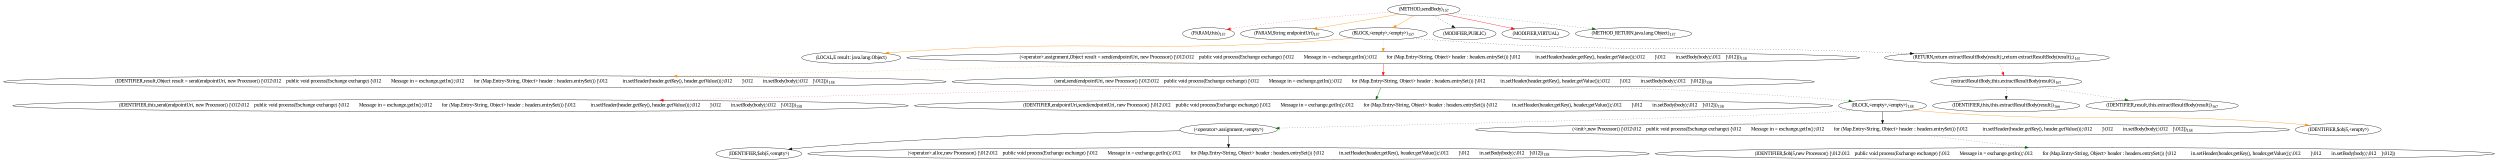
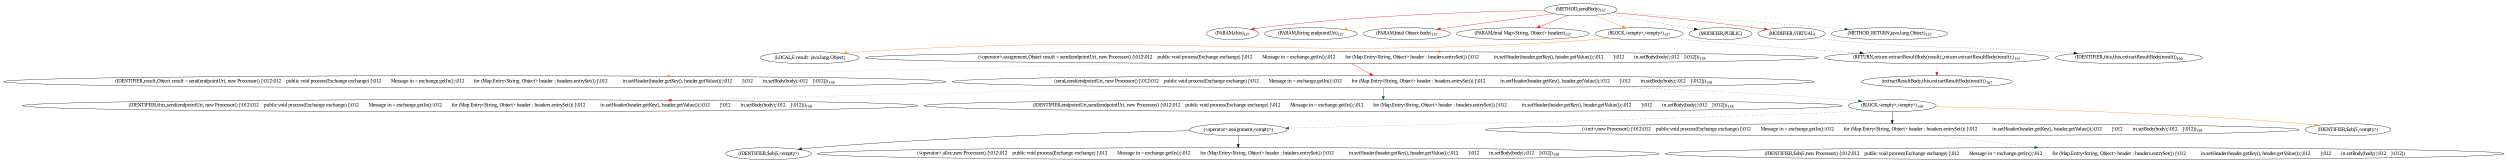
(1310, 19) -> (1399, 16)
(1358, 21) -> (1448, 20)
none -> (1407, 34)
none -> (1523, 34)
(2006, 92) -> (1944, 47)
(2162, 106) -> none
